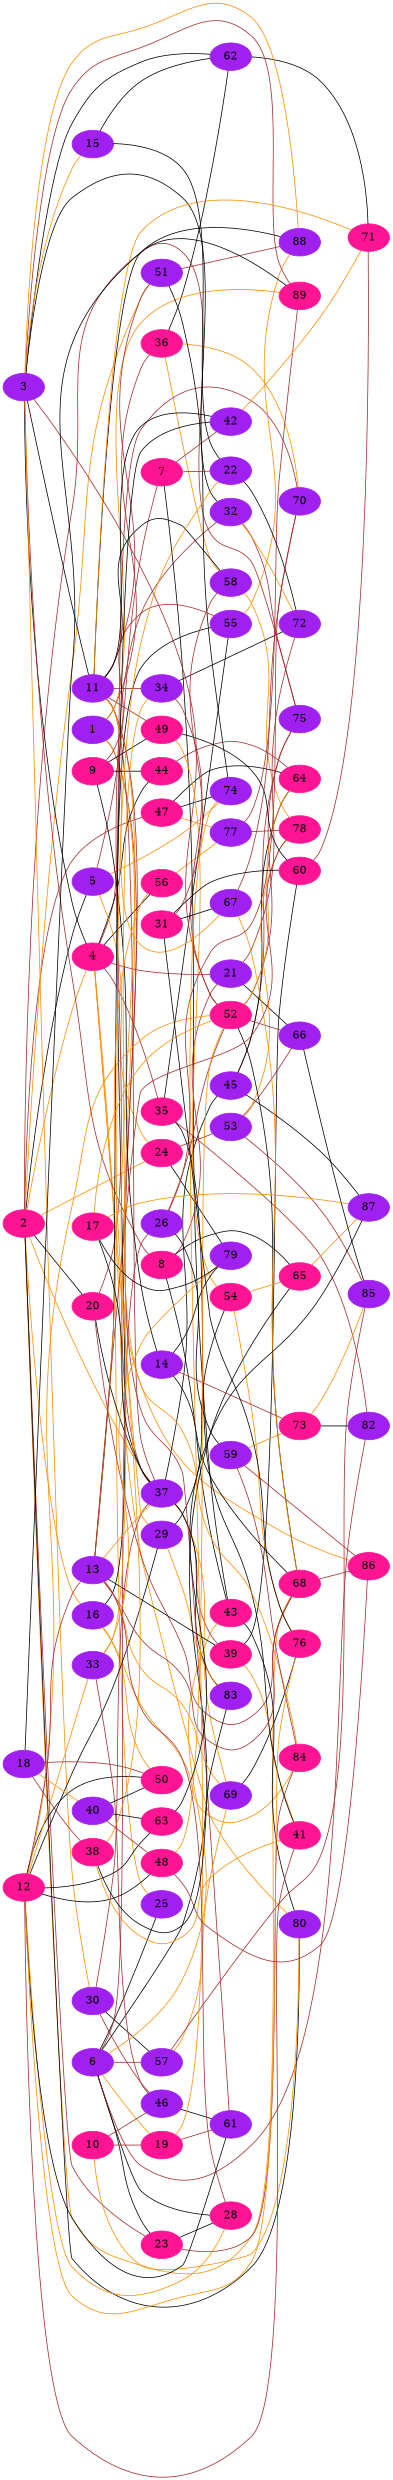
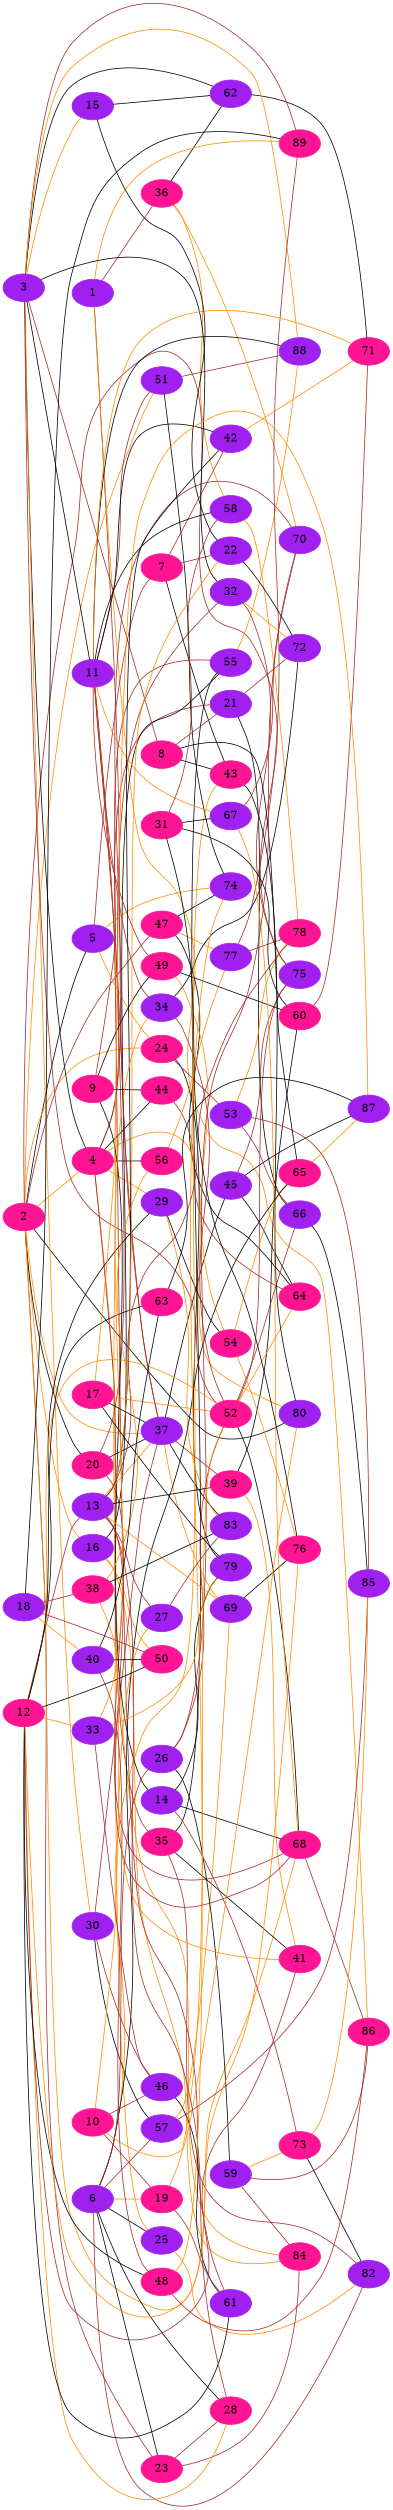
none -> (162, 1618)
(190, 2233) -> (196, 2440)
none -> (271, 2331)
